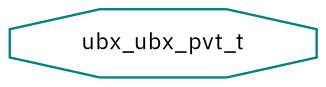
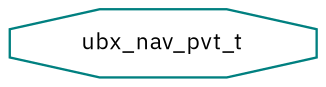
(163, 43) -> (163, 43)
